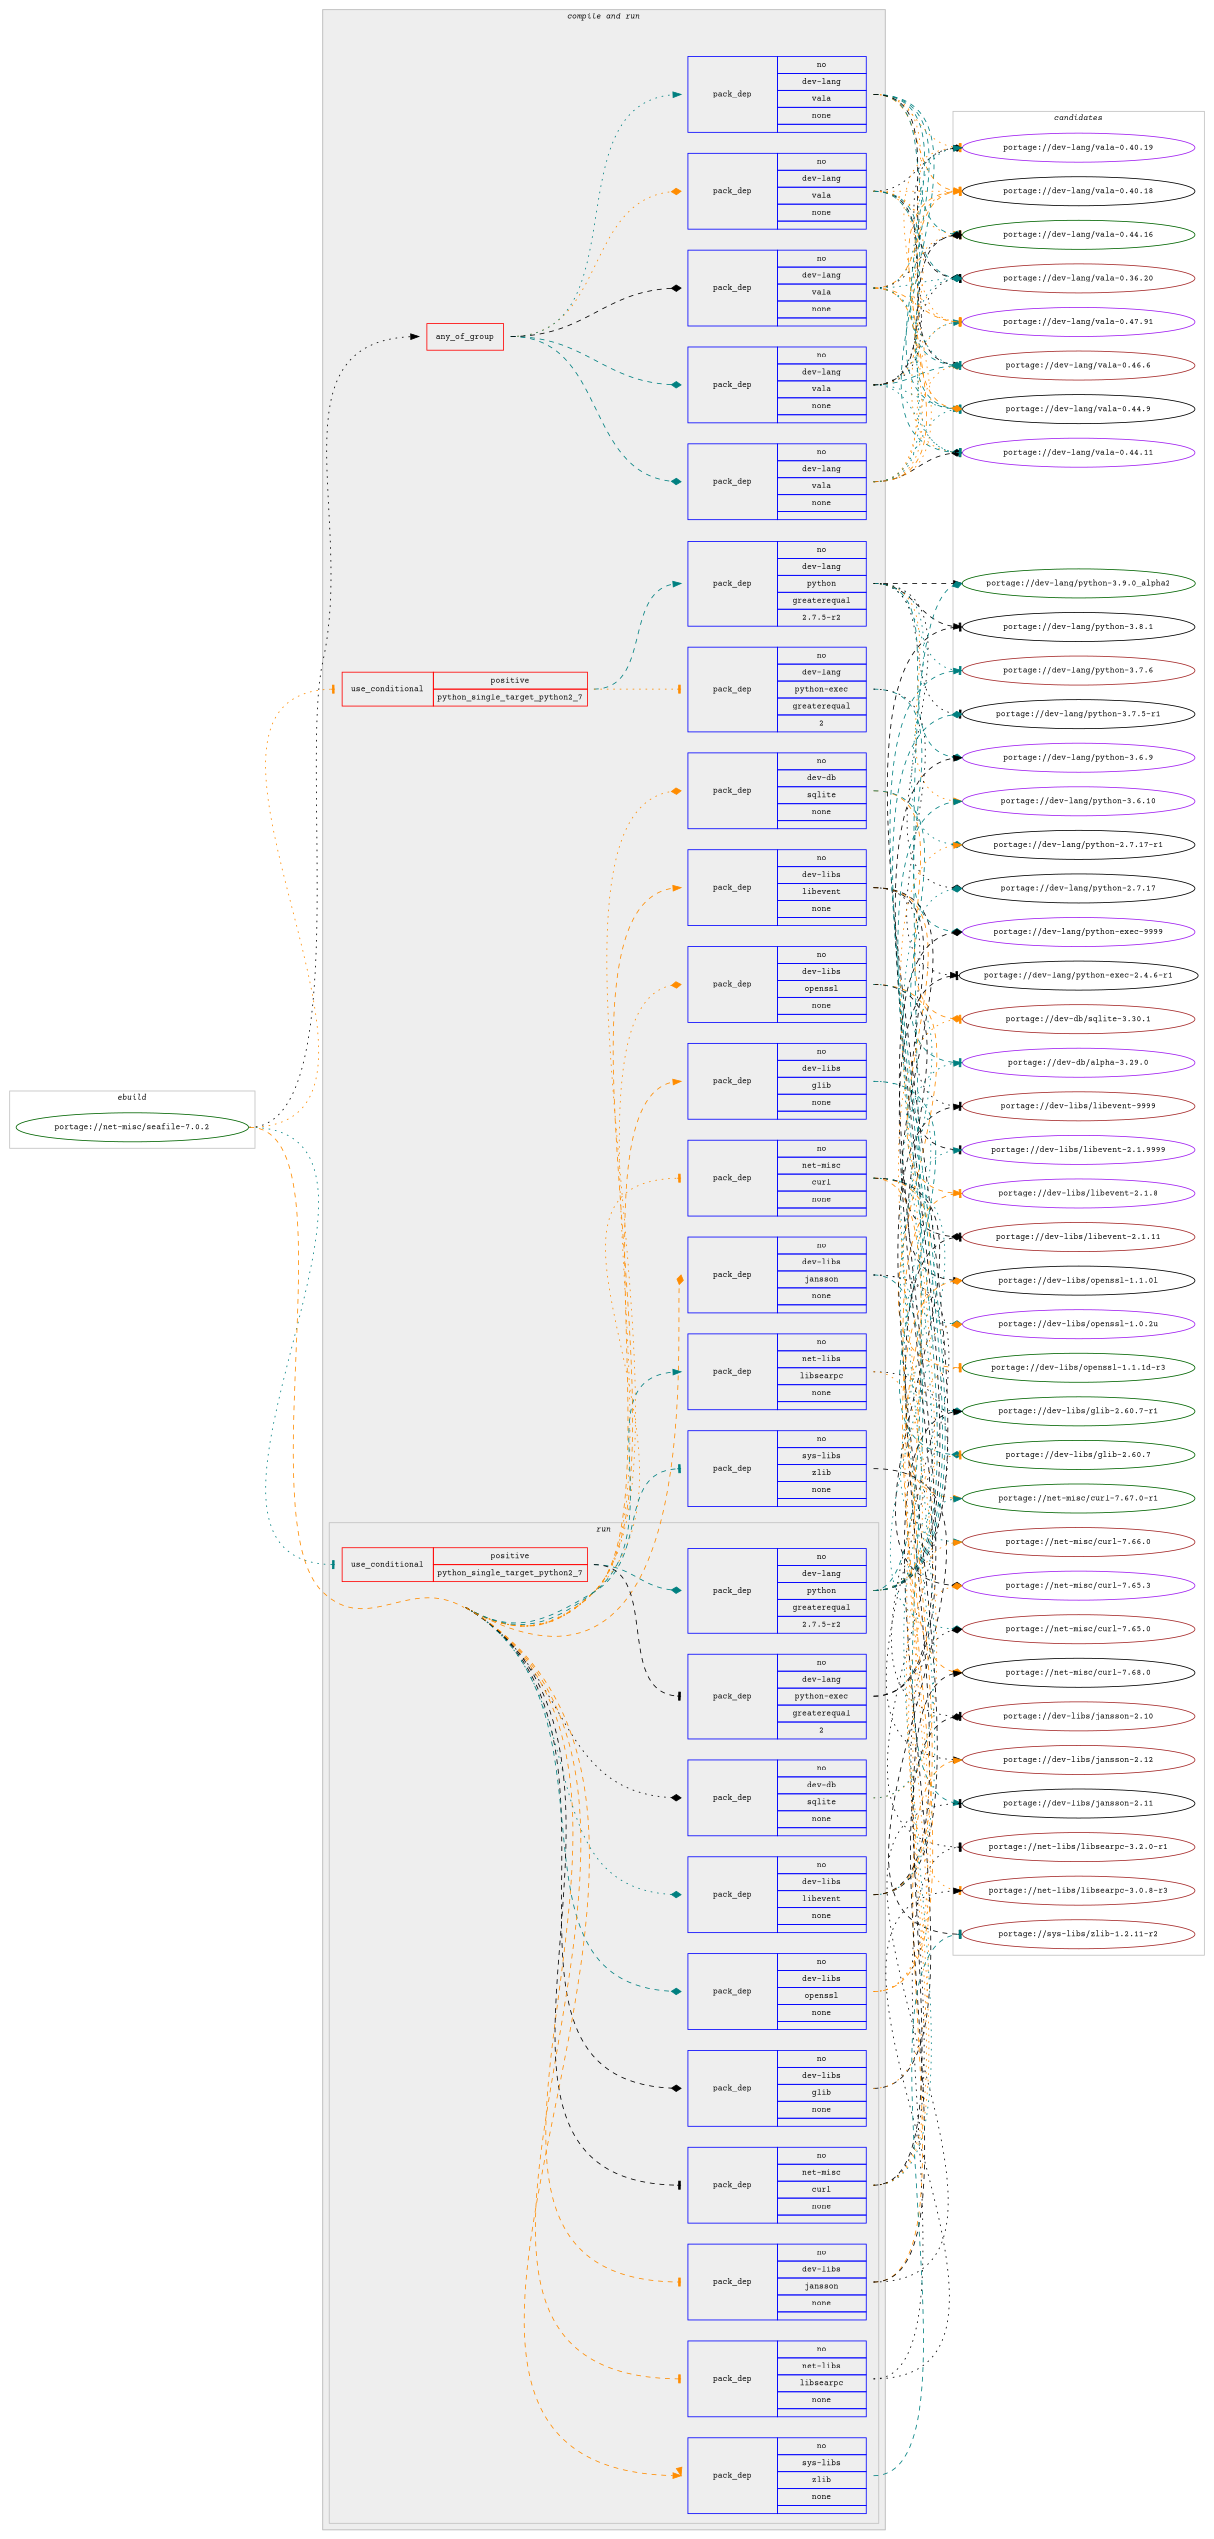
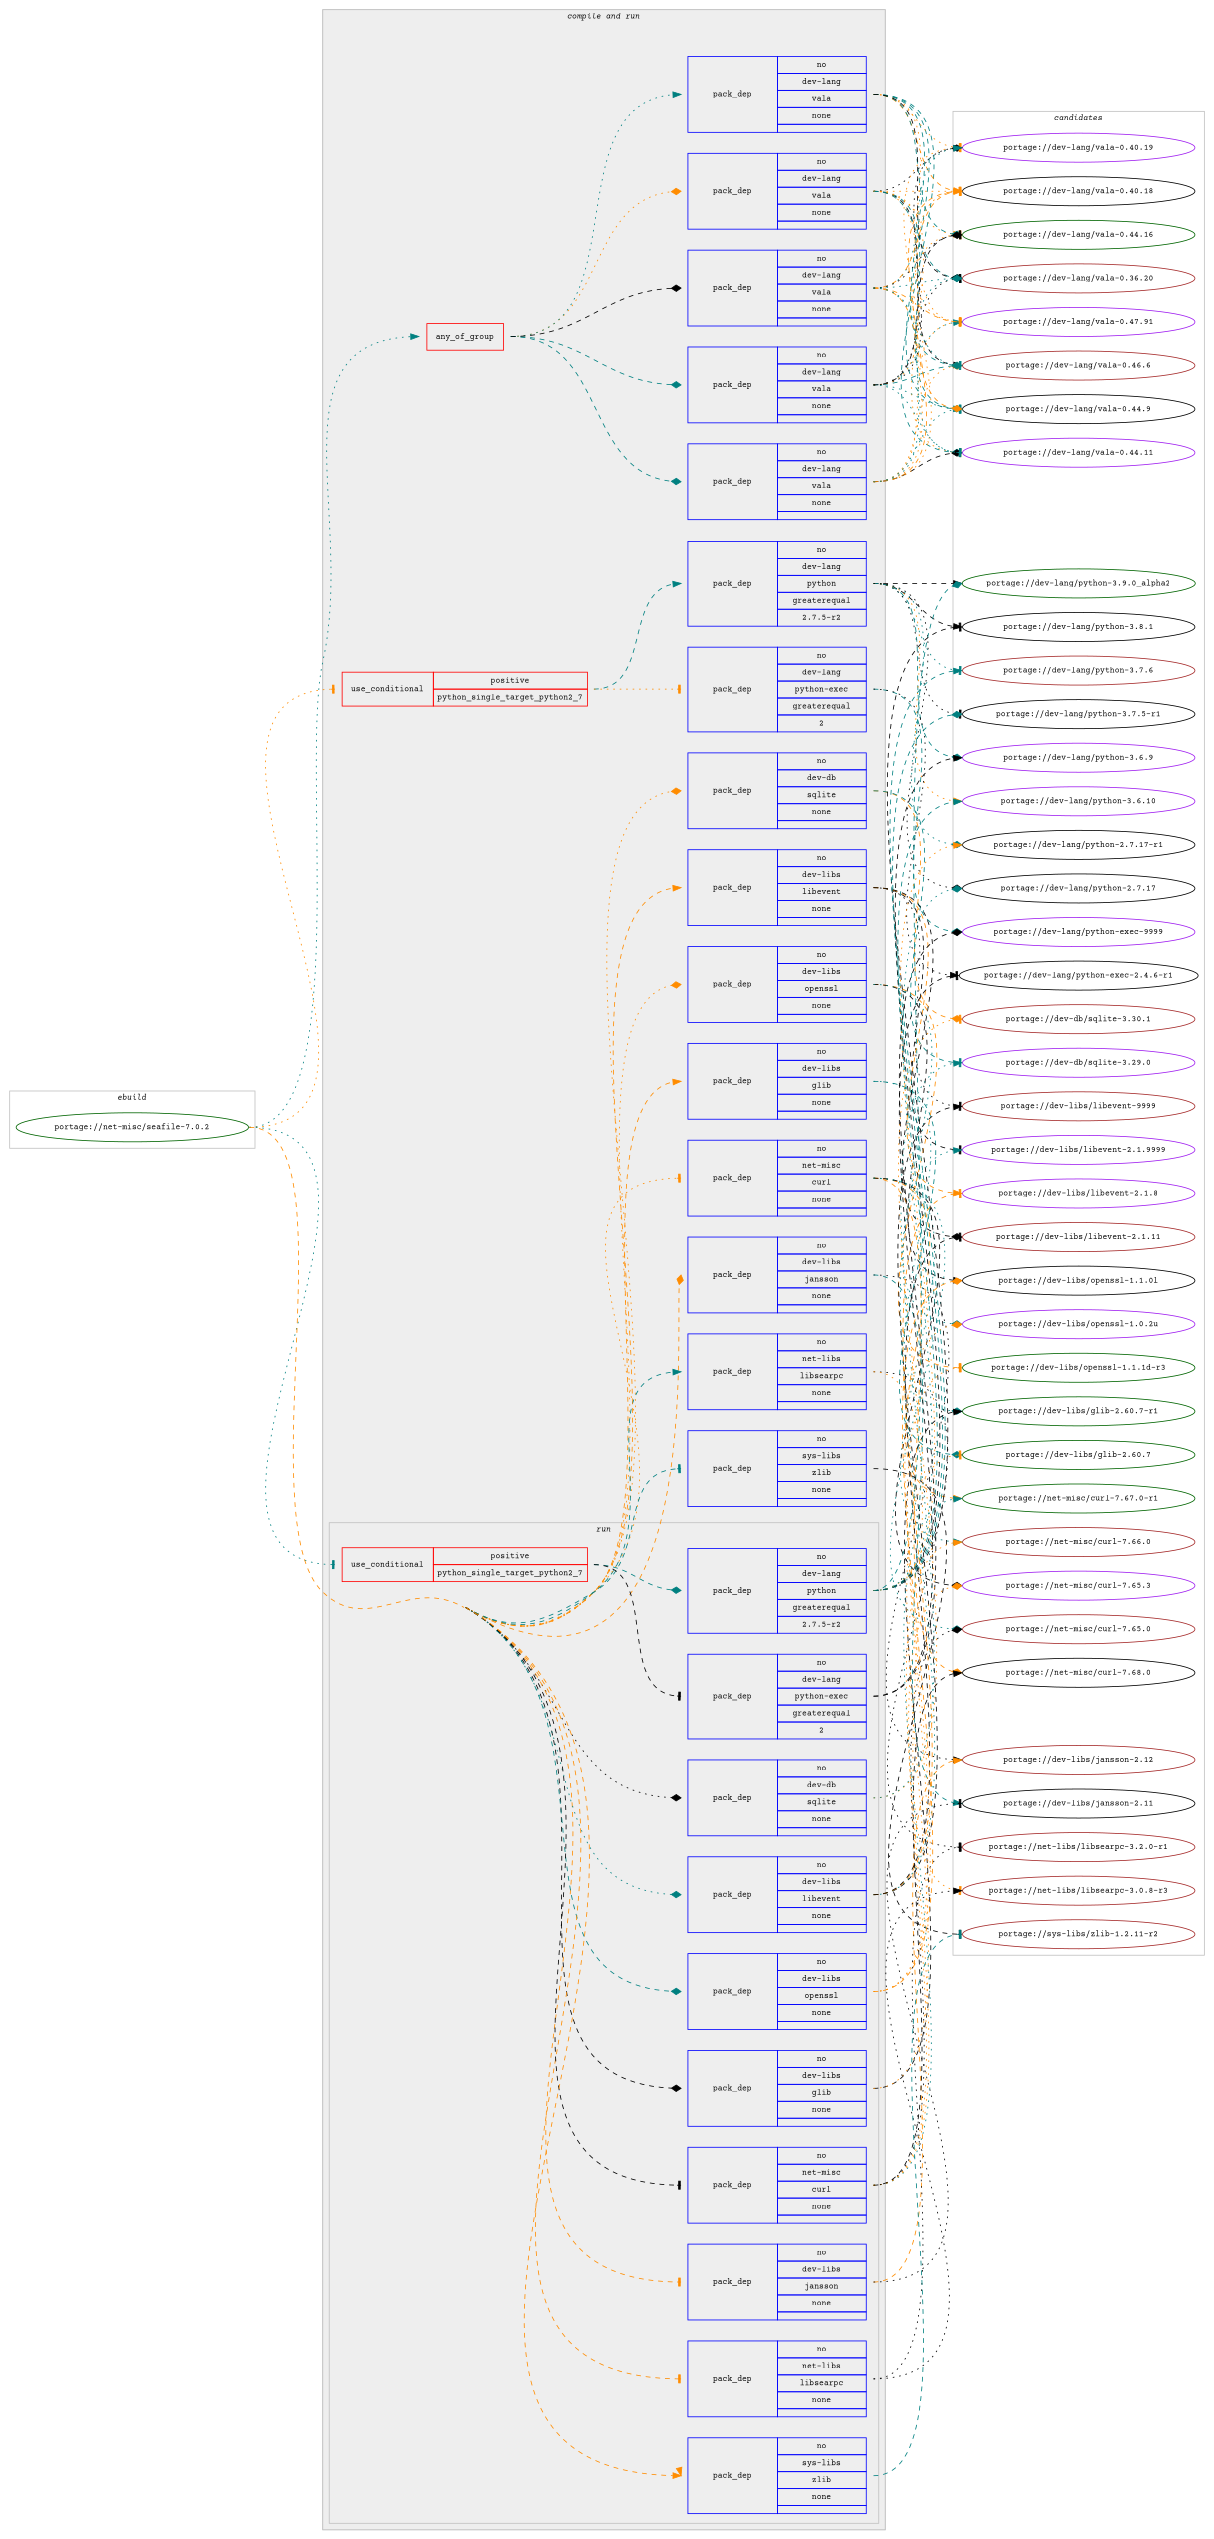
(317, 721) -> (317, 721)
(1079, 1063) -> (1079, 1063)
(1079, 1716) -> none
